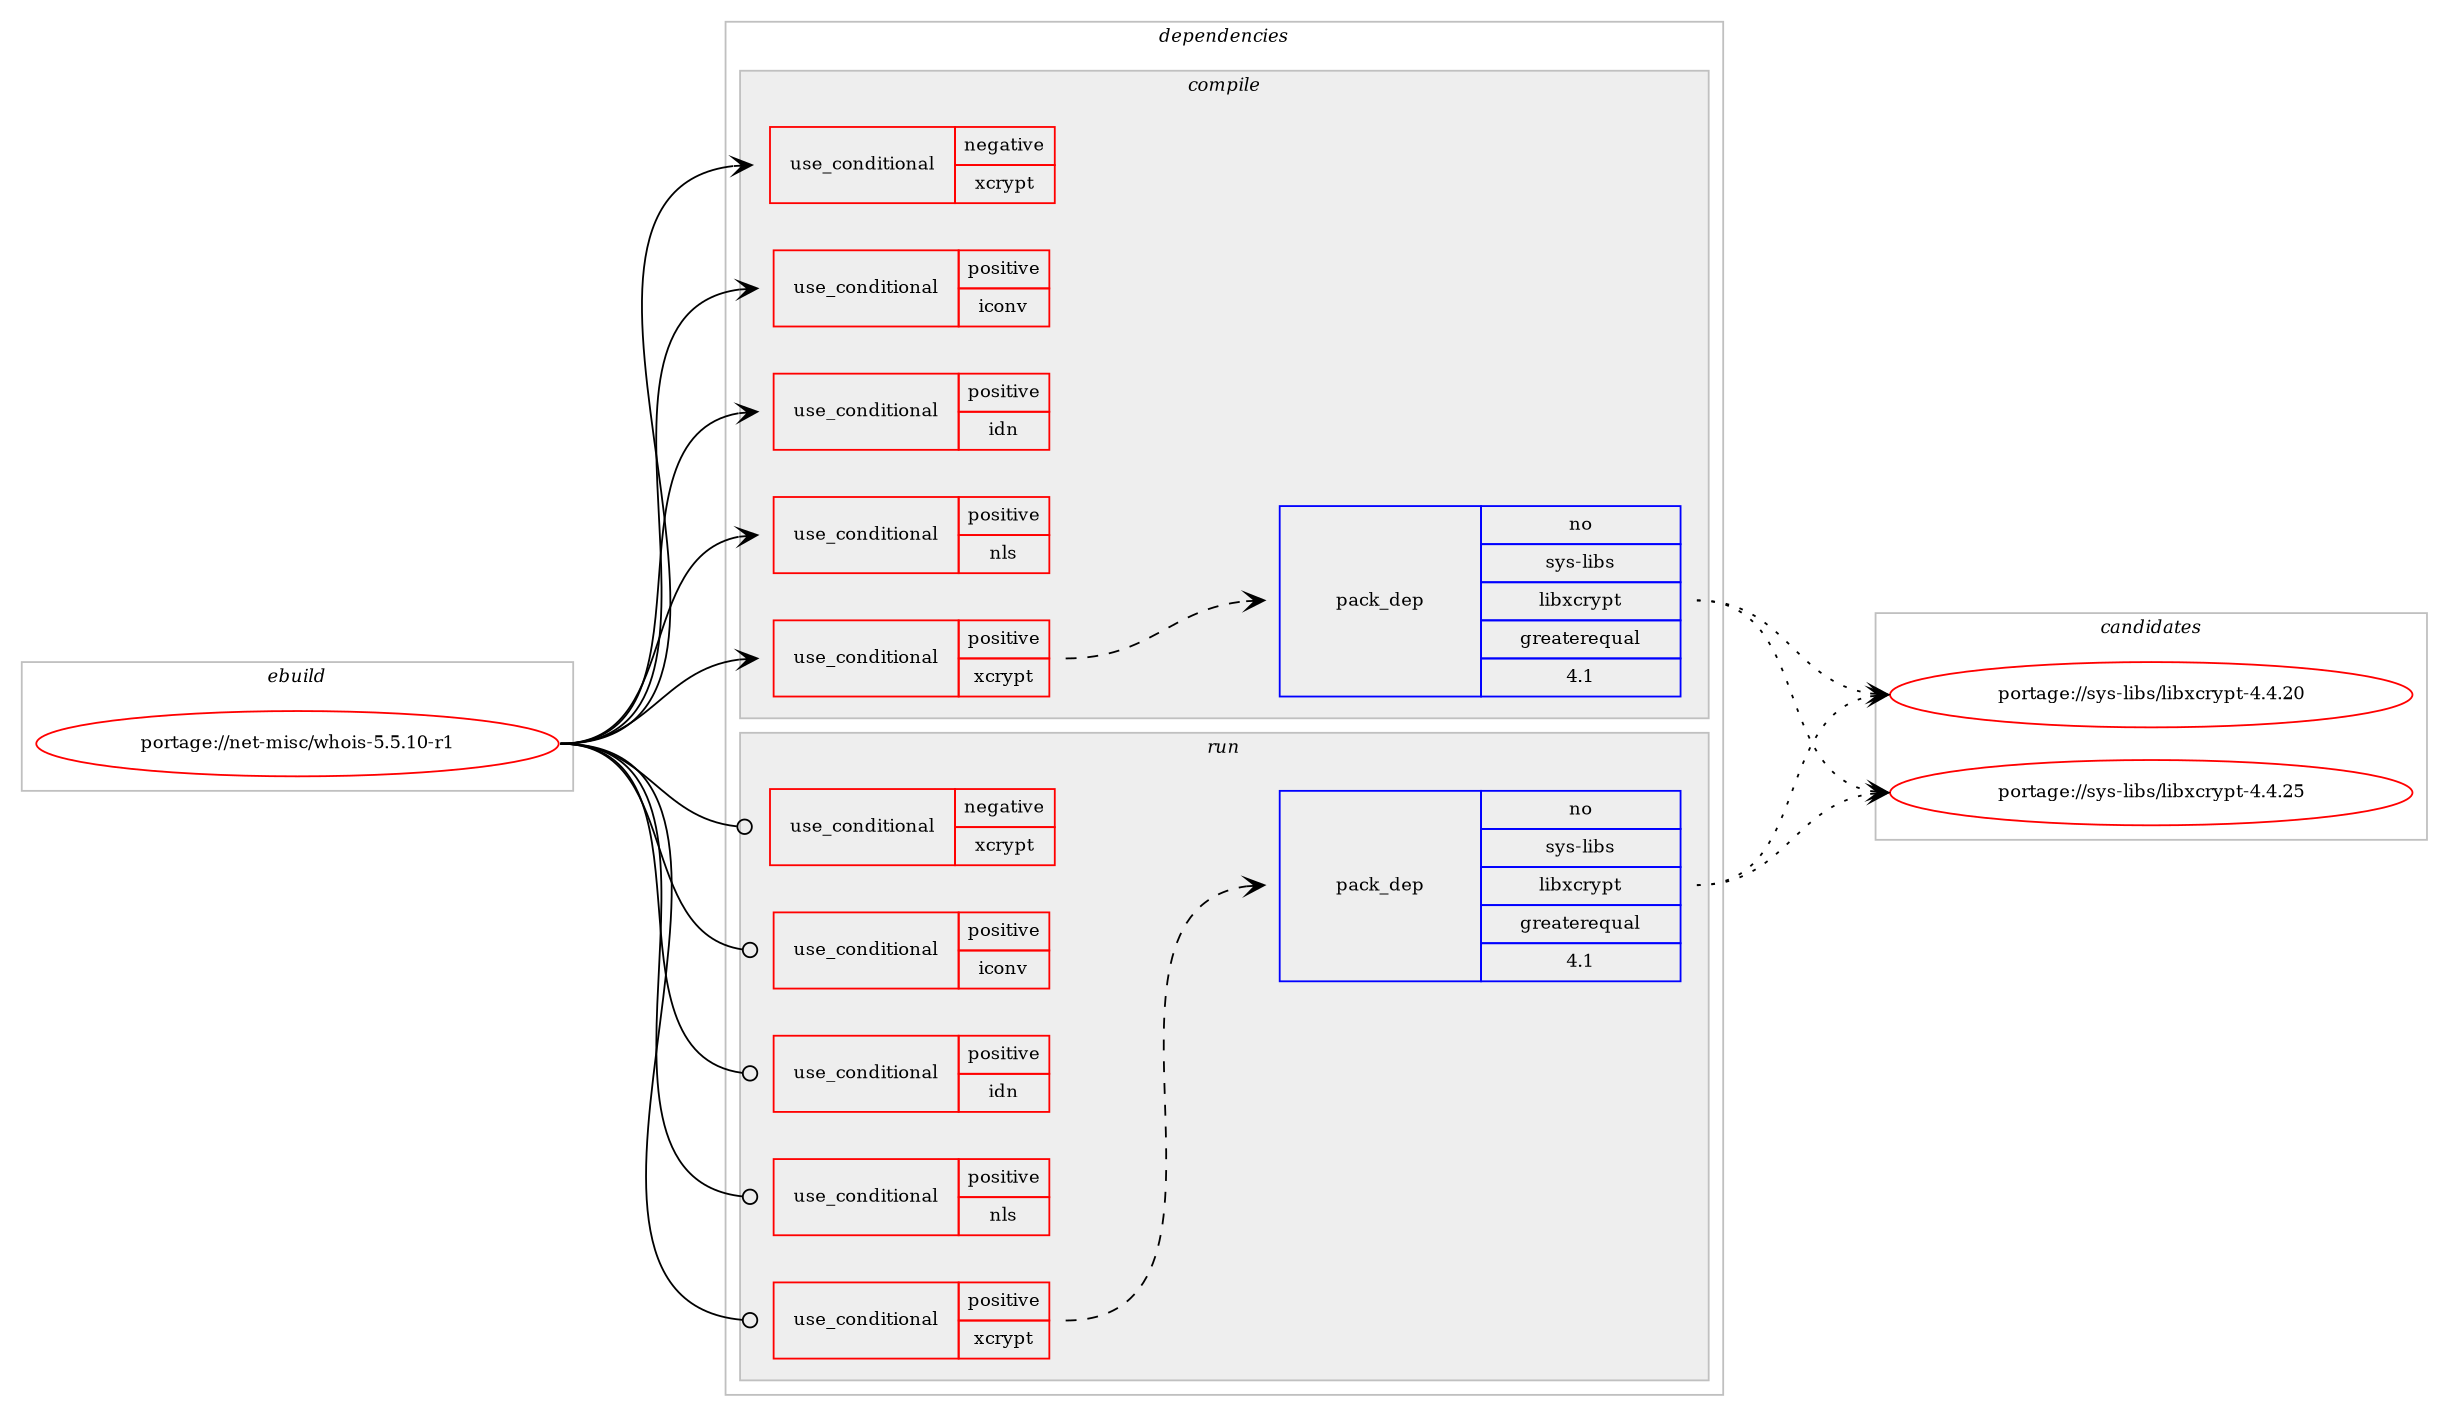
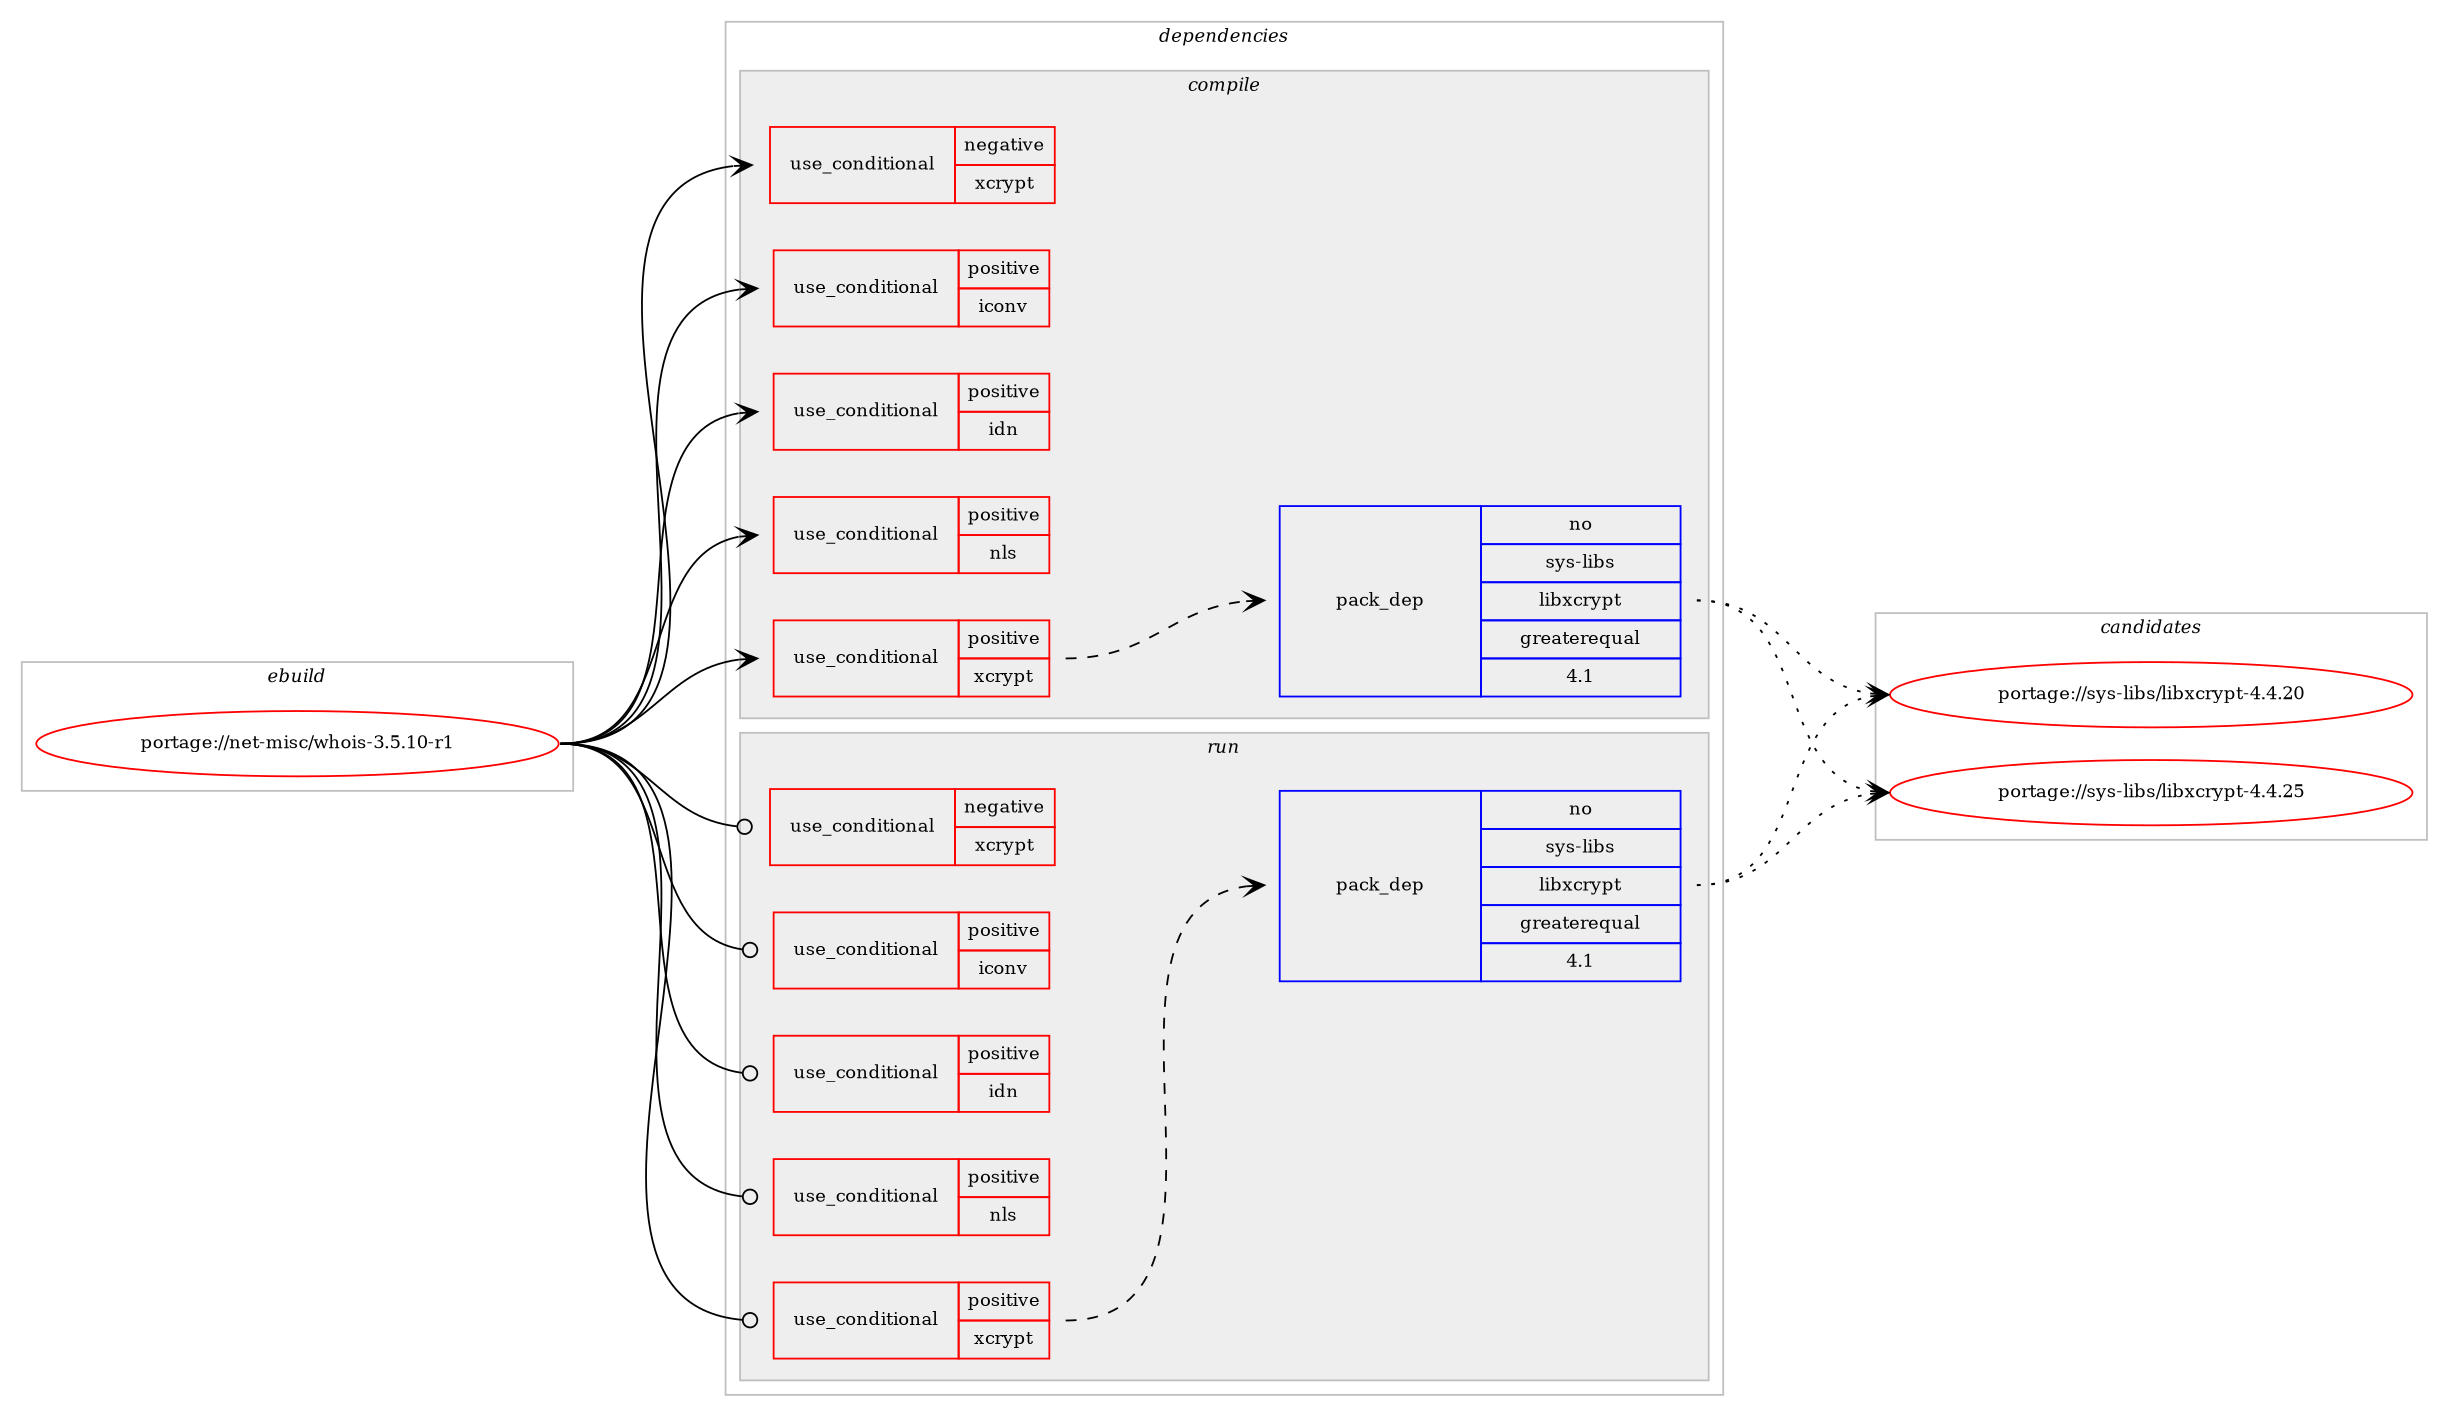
(297, 744) -> (297, 744)
